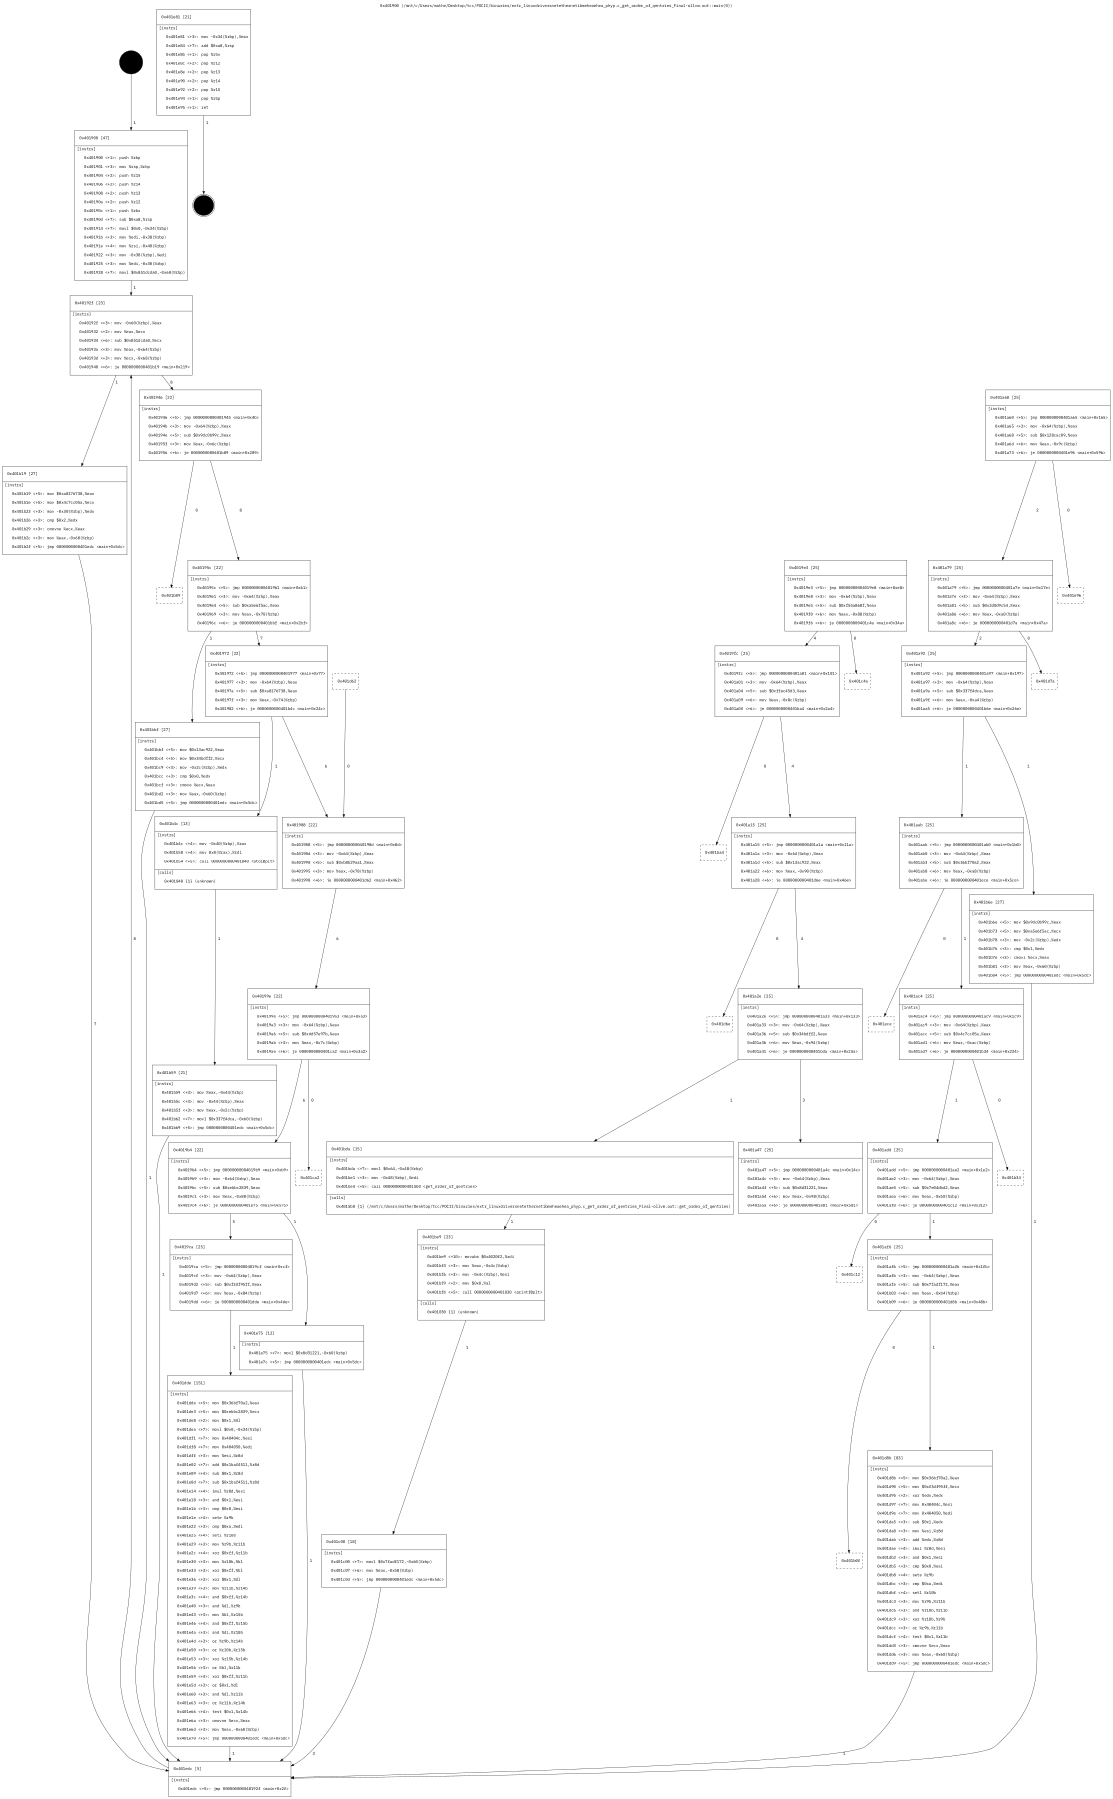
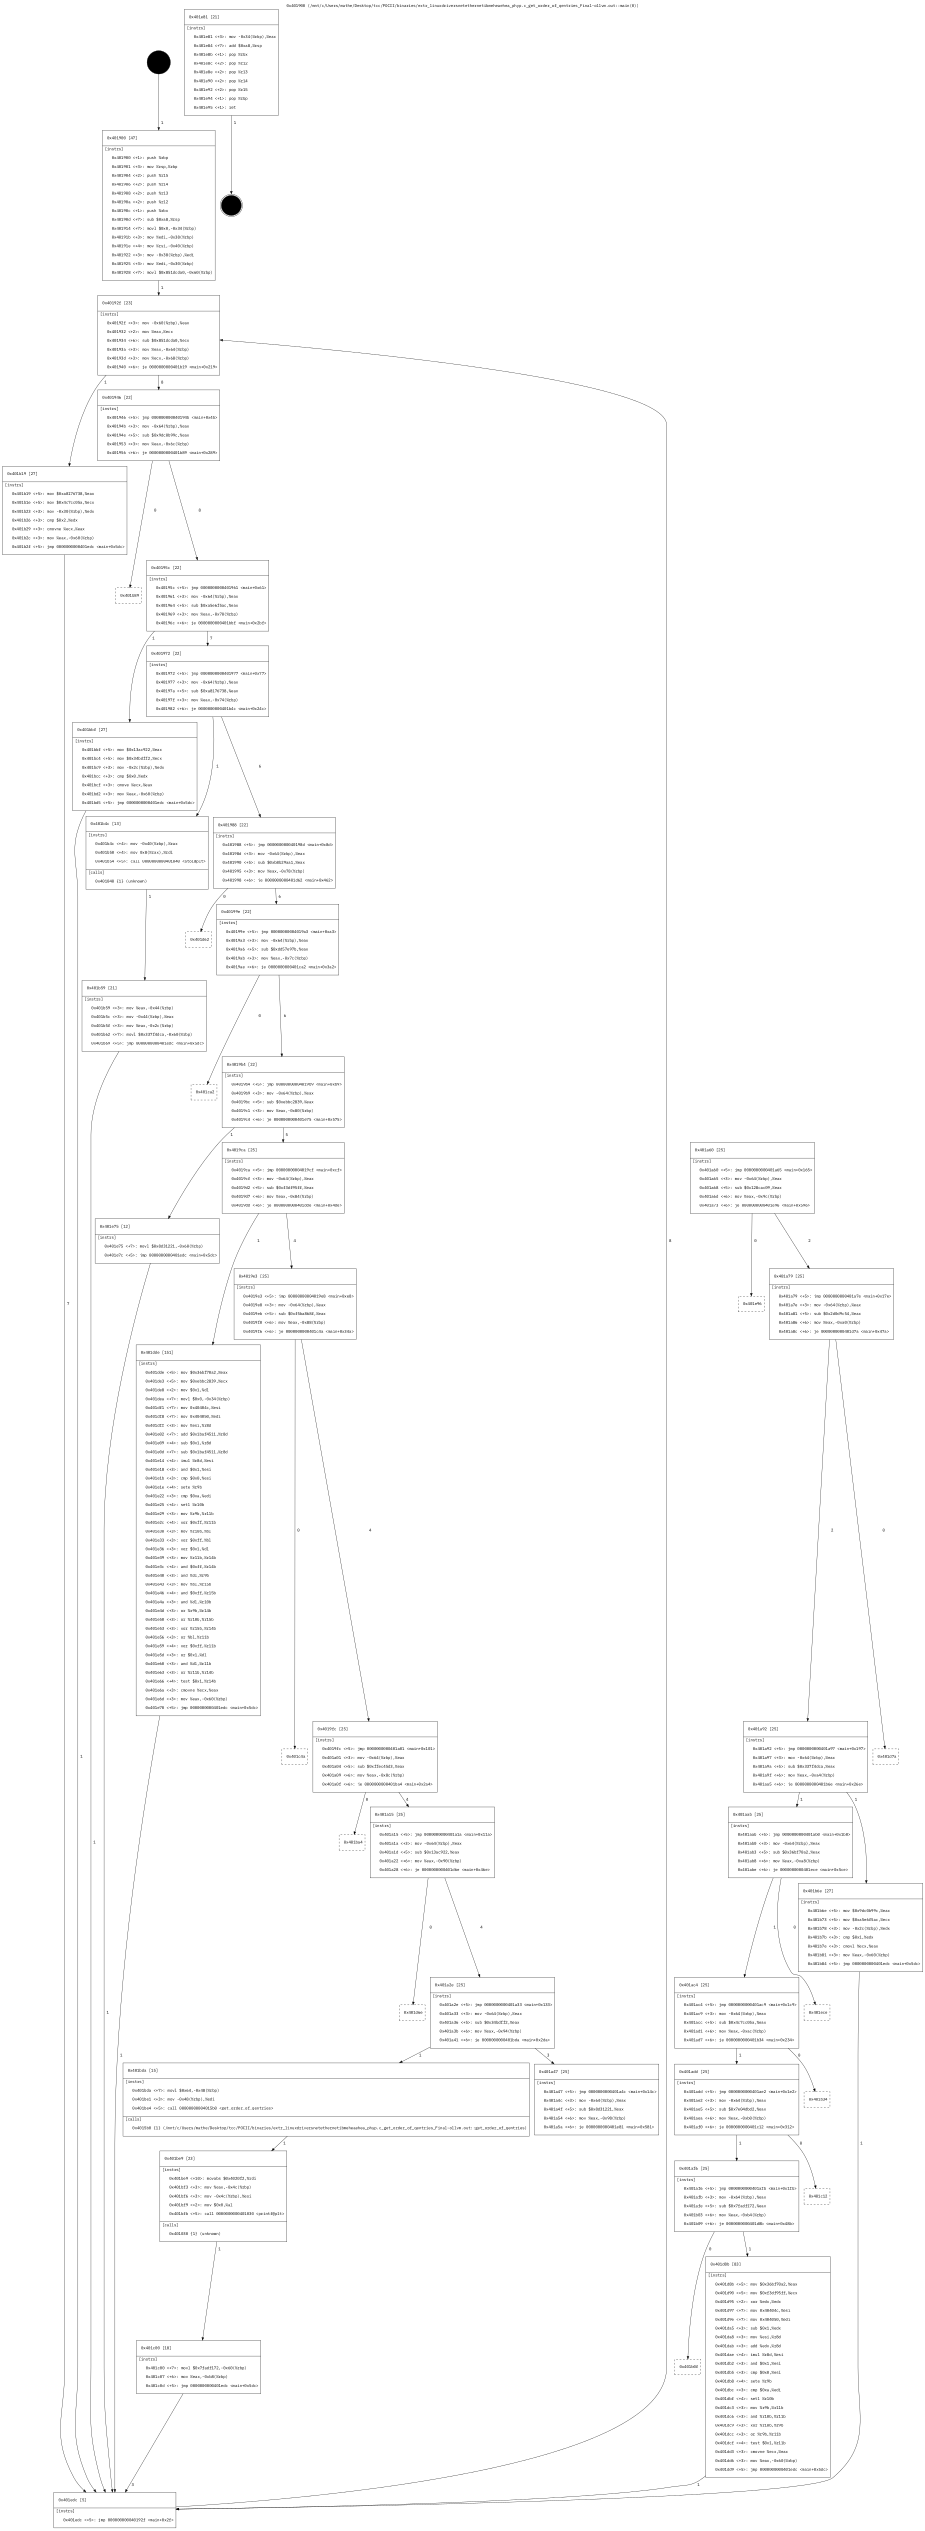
(345, 752) -> (212, 907)
none -> (289, 1240)
